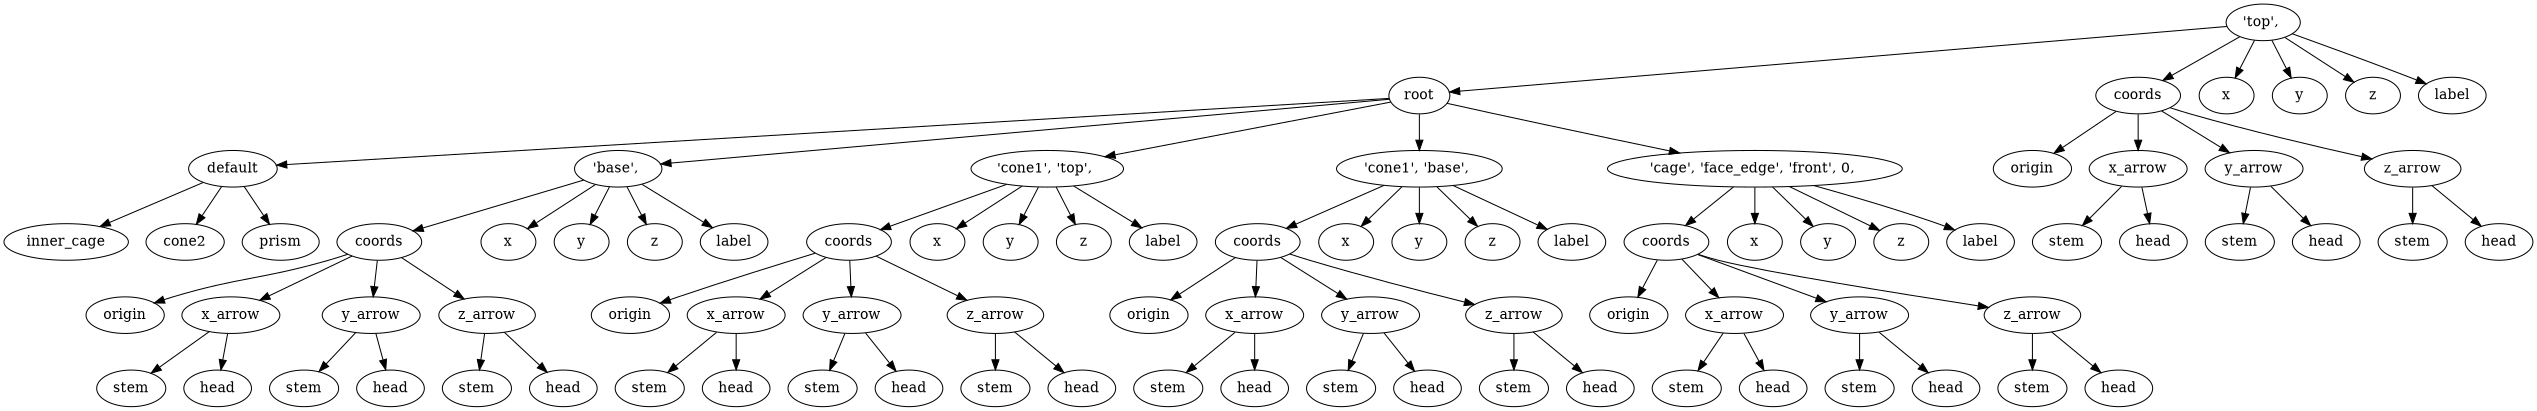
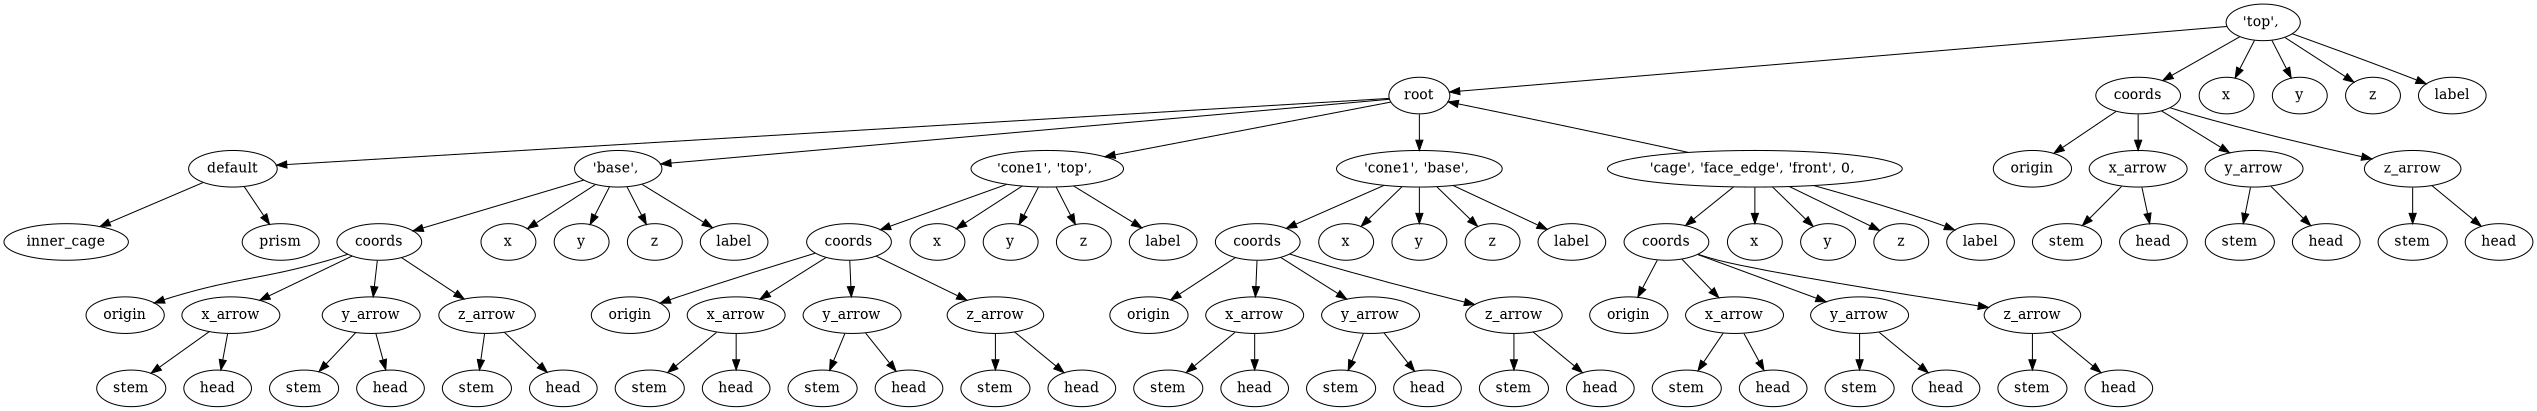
(1558, 127) -> (1573, 128)
(185, 242) -> none
